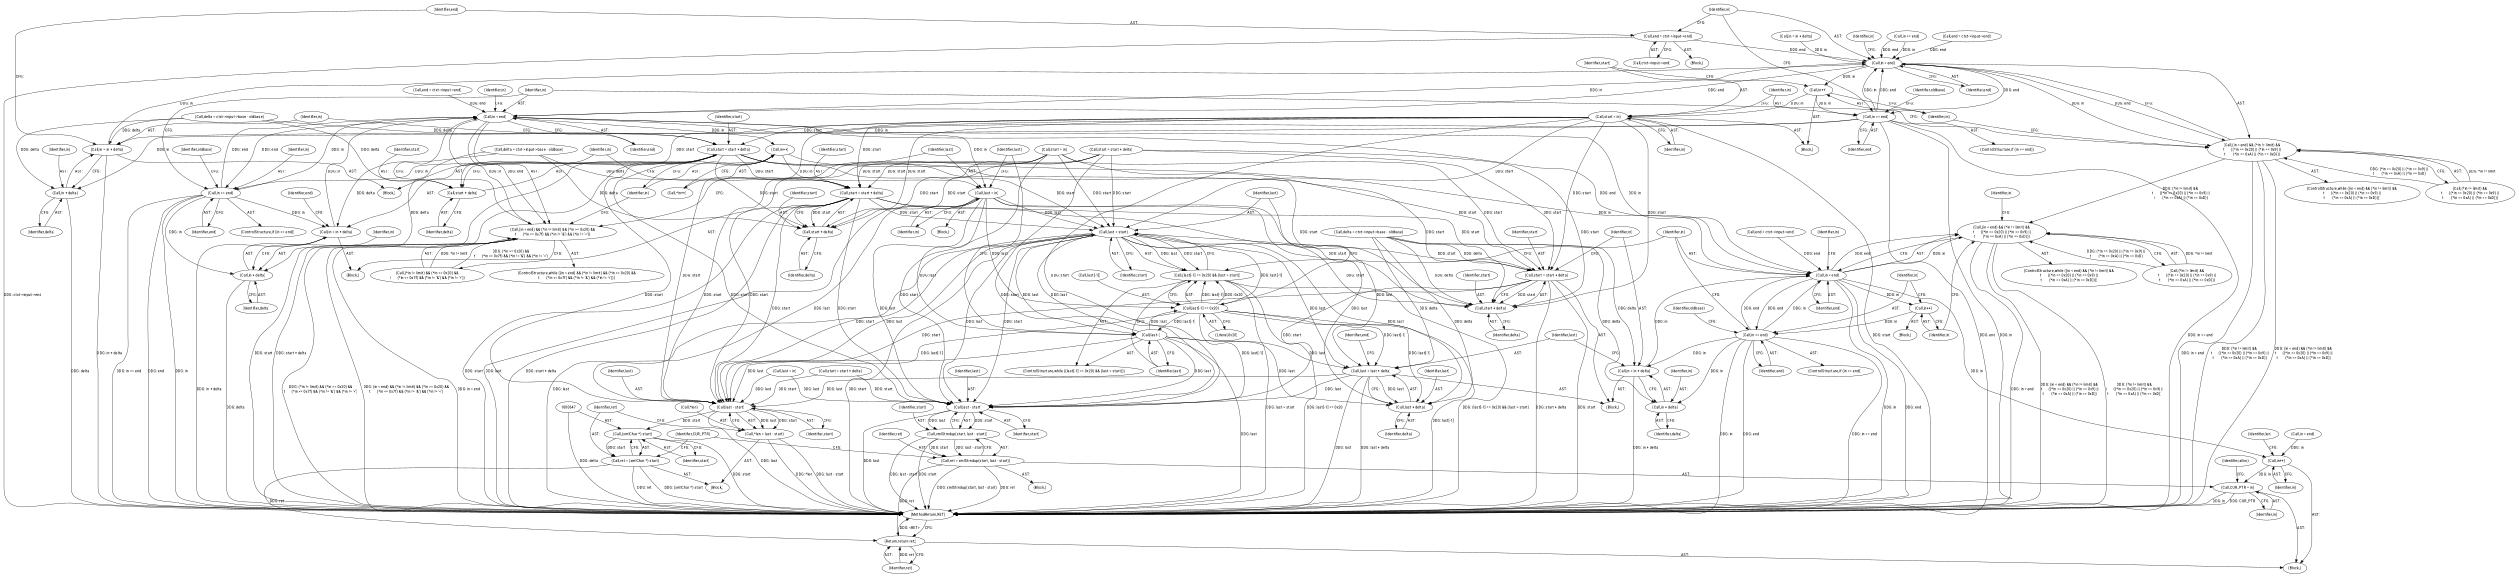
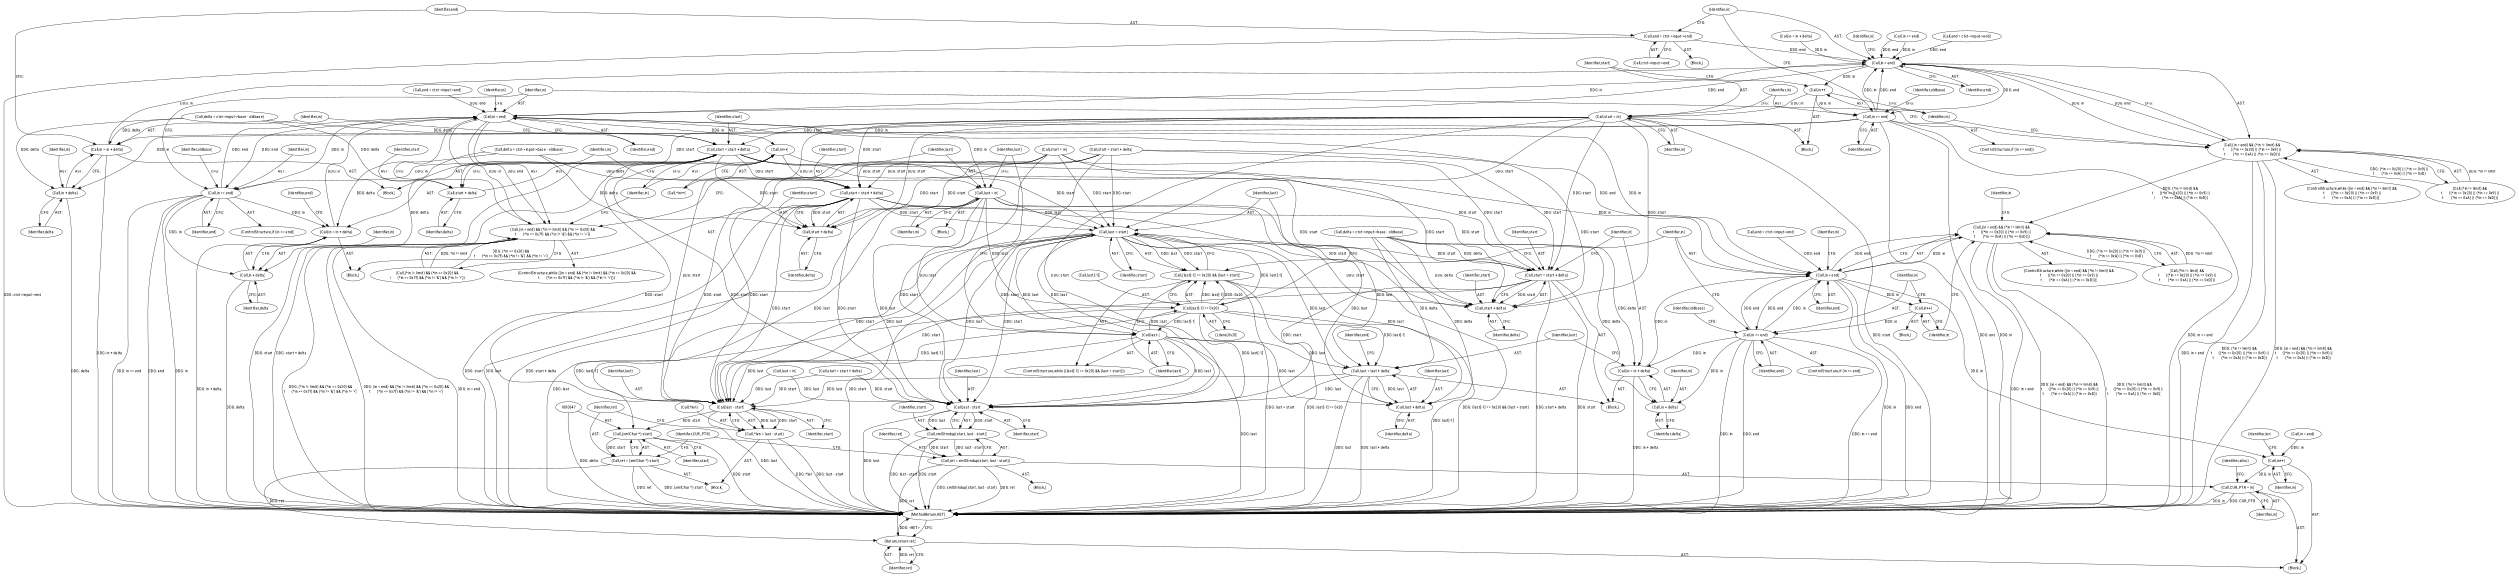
(1308, 321) -> (827, 338)
